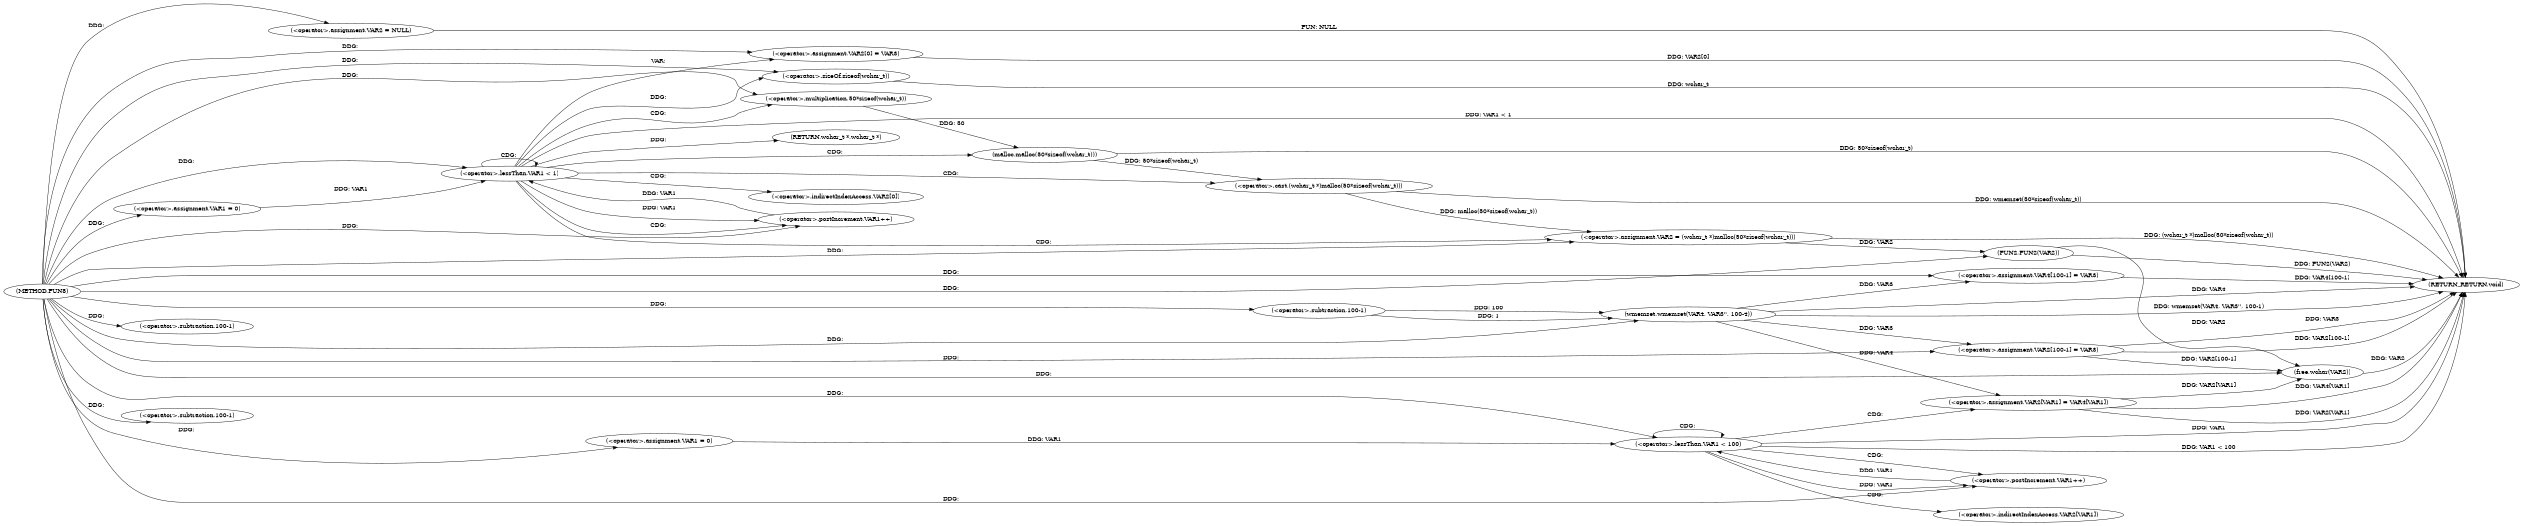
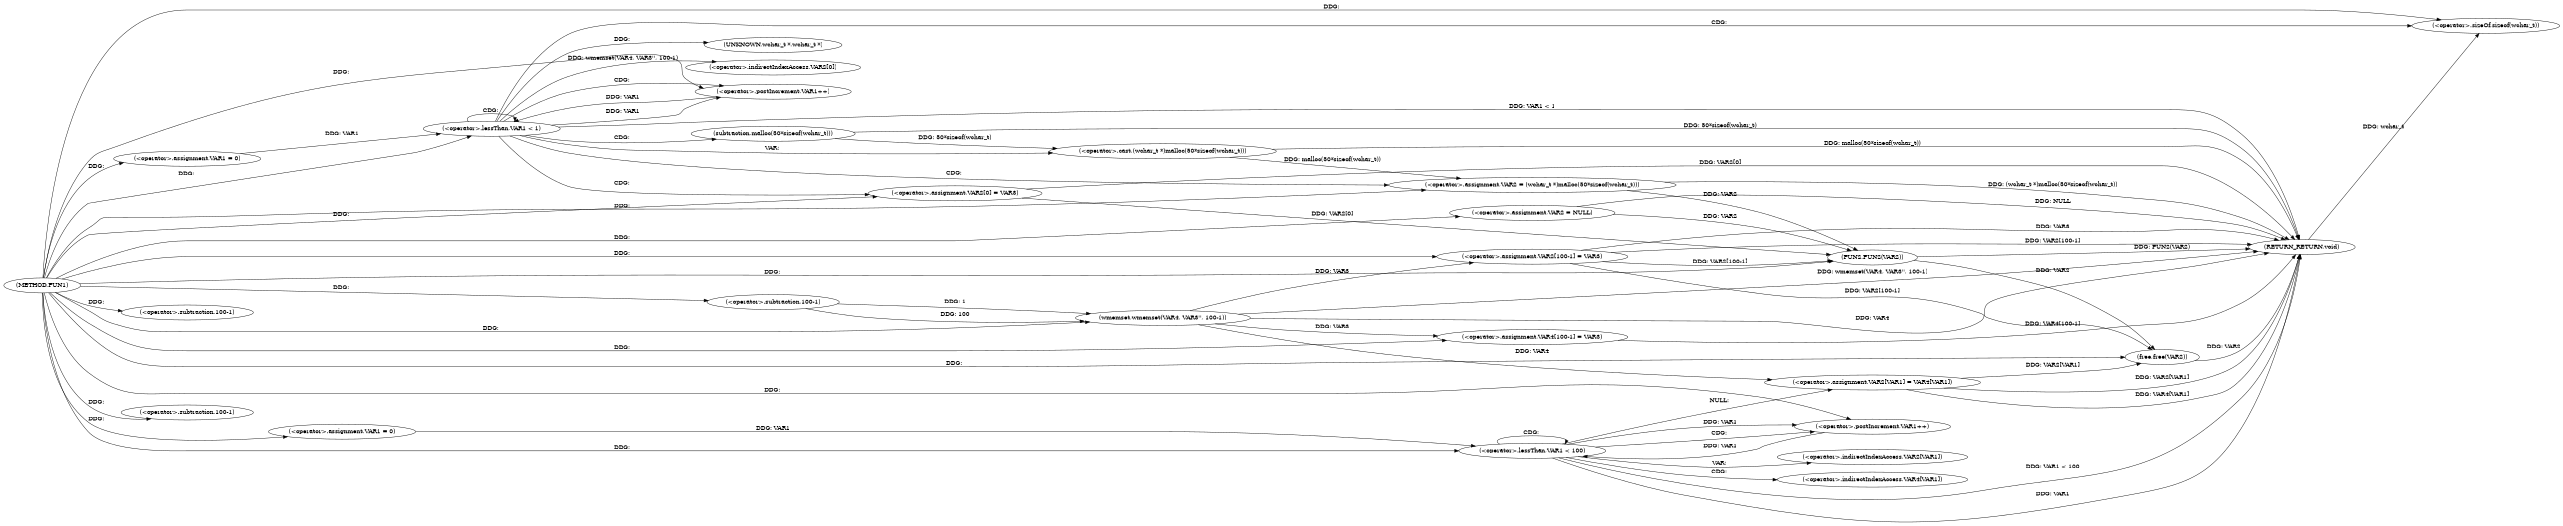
(1319, 28) -> (2053, 201)
(659, 61) -> (623, 183)
(1740, 88) -> (2392, 138)
(659, 98) -> (1720, 23)
(836, 99) -> none
(836, 137) -> (773, 45)
(1045, 155) -> (773, 134)
(952, 174) -> (773, 148)
(659, 176) -> (623, 58)
(2029, 200) -> (1872, 144)
none -> (1732, 224)
none -> (1424, 227)
none -> (1715, 266)
(42, 292) -> (42, 285)
(1688, 314) -> (1163, 318)
(2322, 372) -> (2162, 357)
(1876, 415) -> (1720, 401)
none -> (1872, 480)
(1876, 495) -> (1720, 463)
